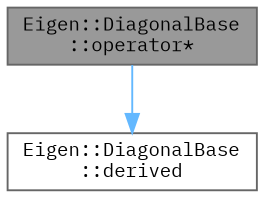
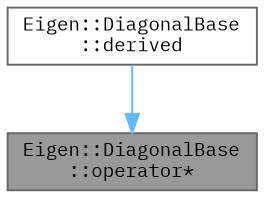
(132, 89) -> (132, 89)
